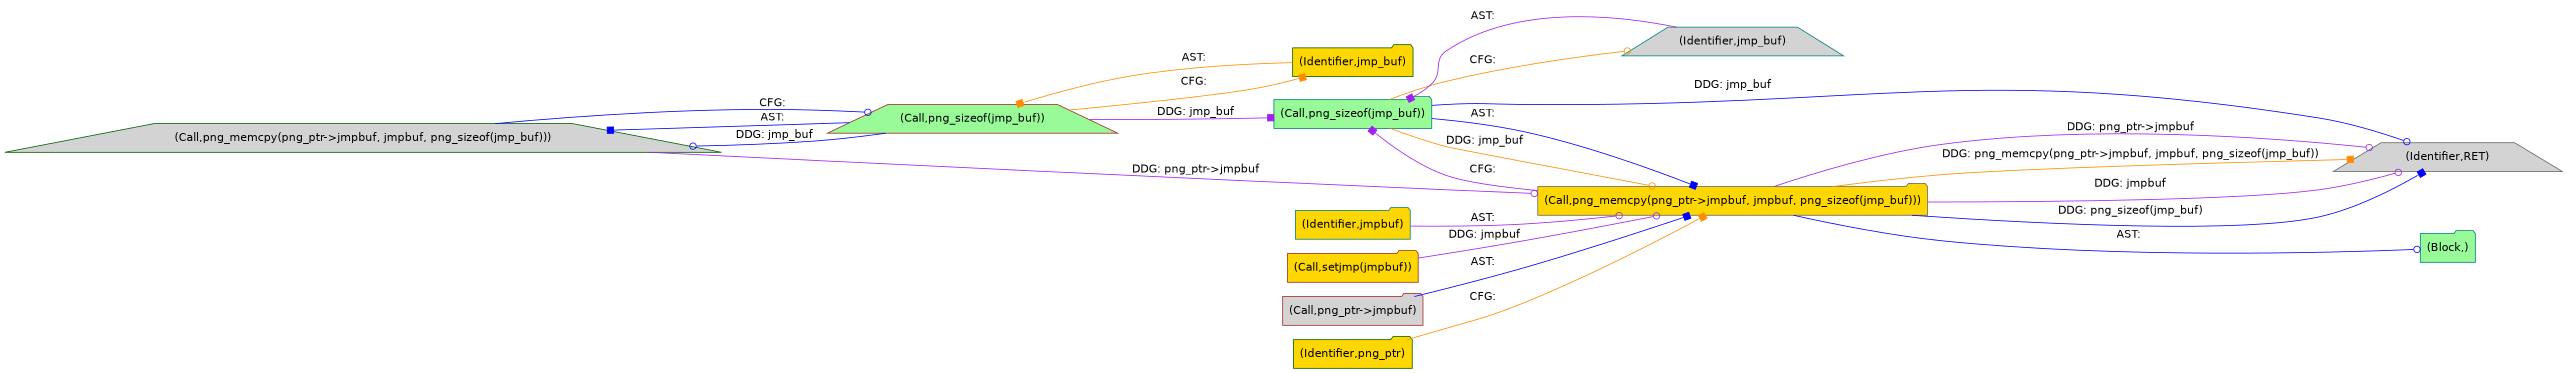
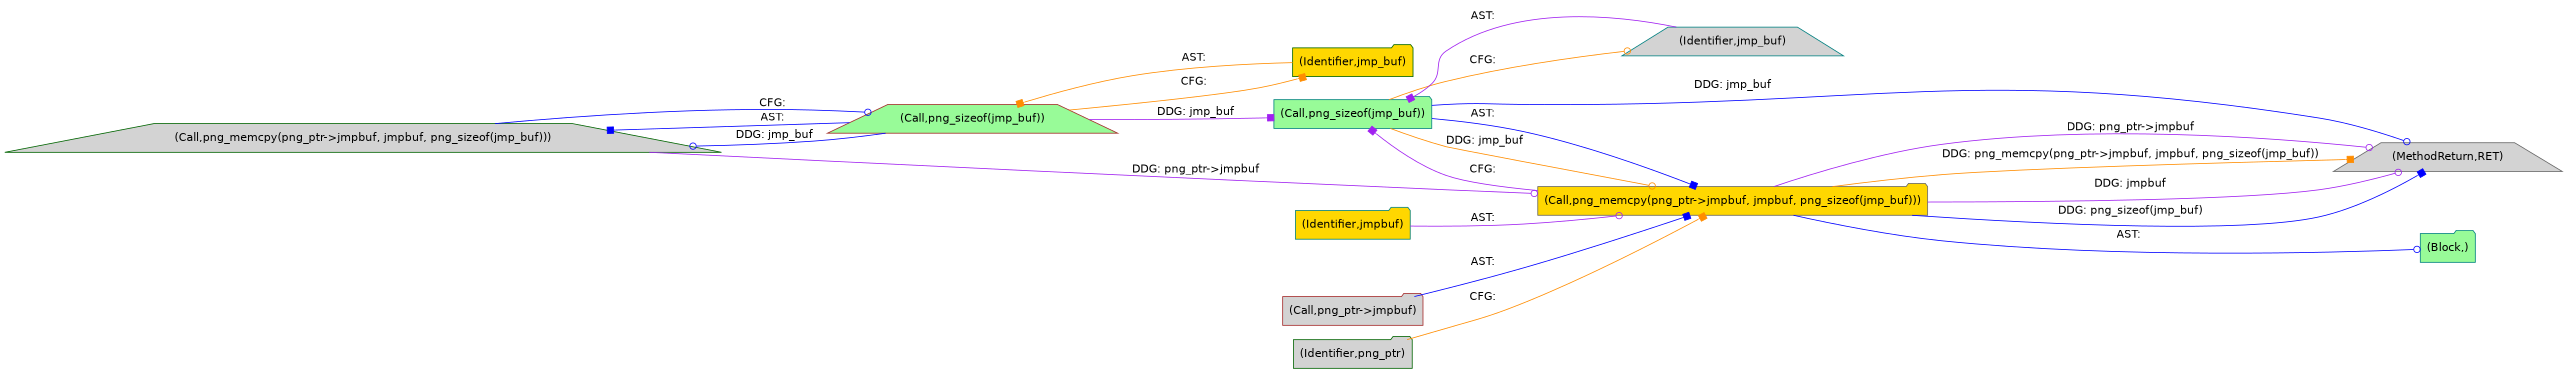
(2448, 157) -> (2448, 157)
(1353, 268) -> none
(1353, 354) -> (1353, 354)
